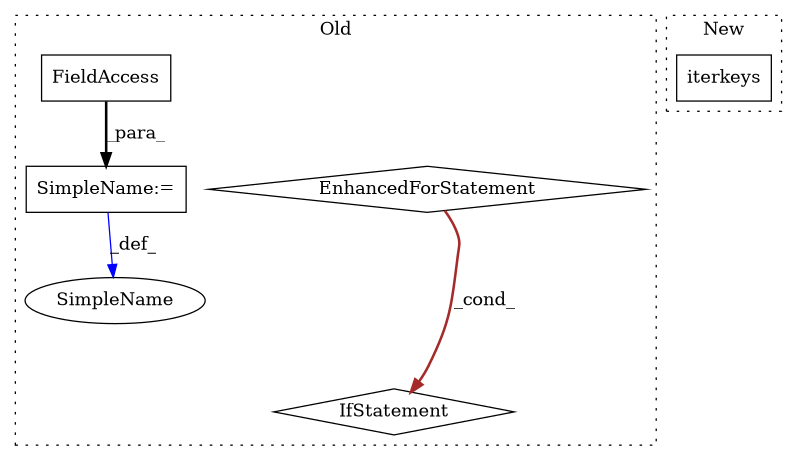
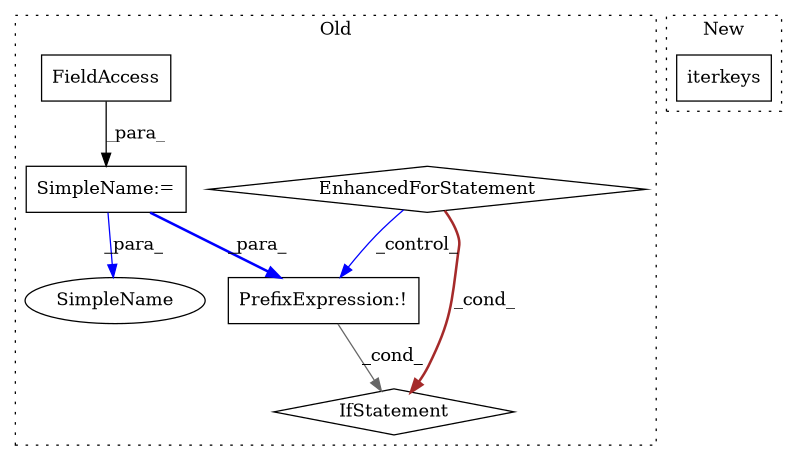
(106, 127) -> (106, 127)
(134, 245) -> (134, 245)
none -> (324, 301)
